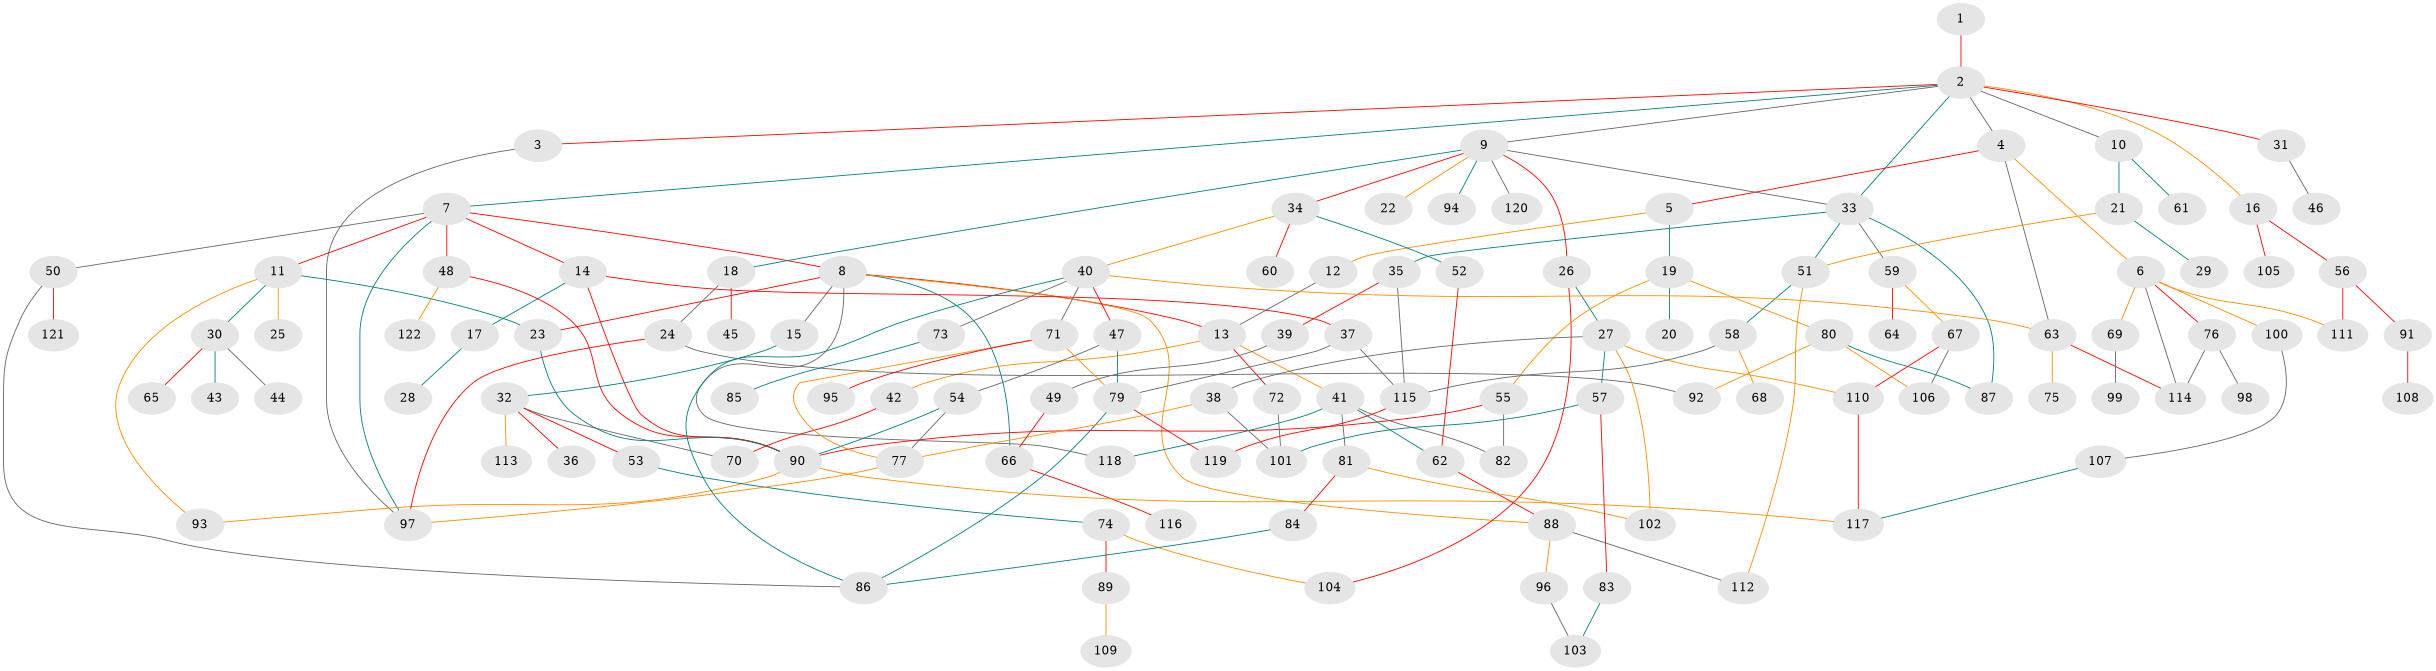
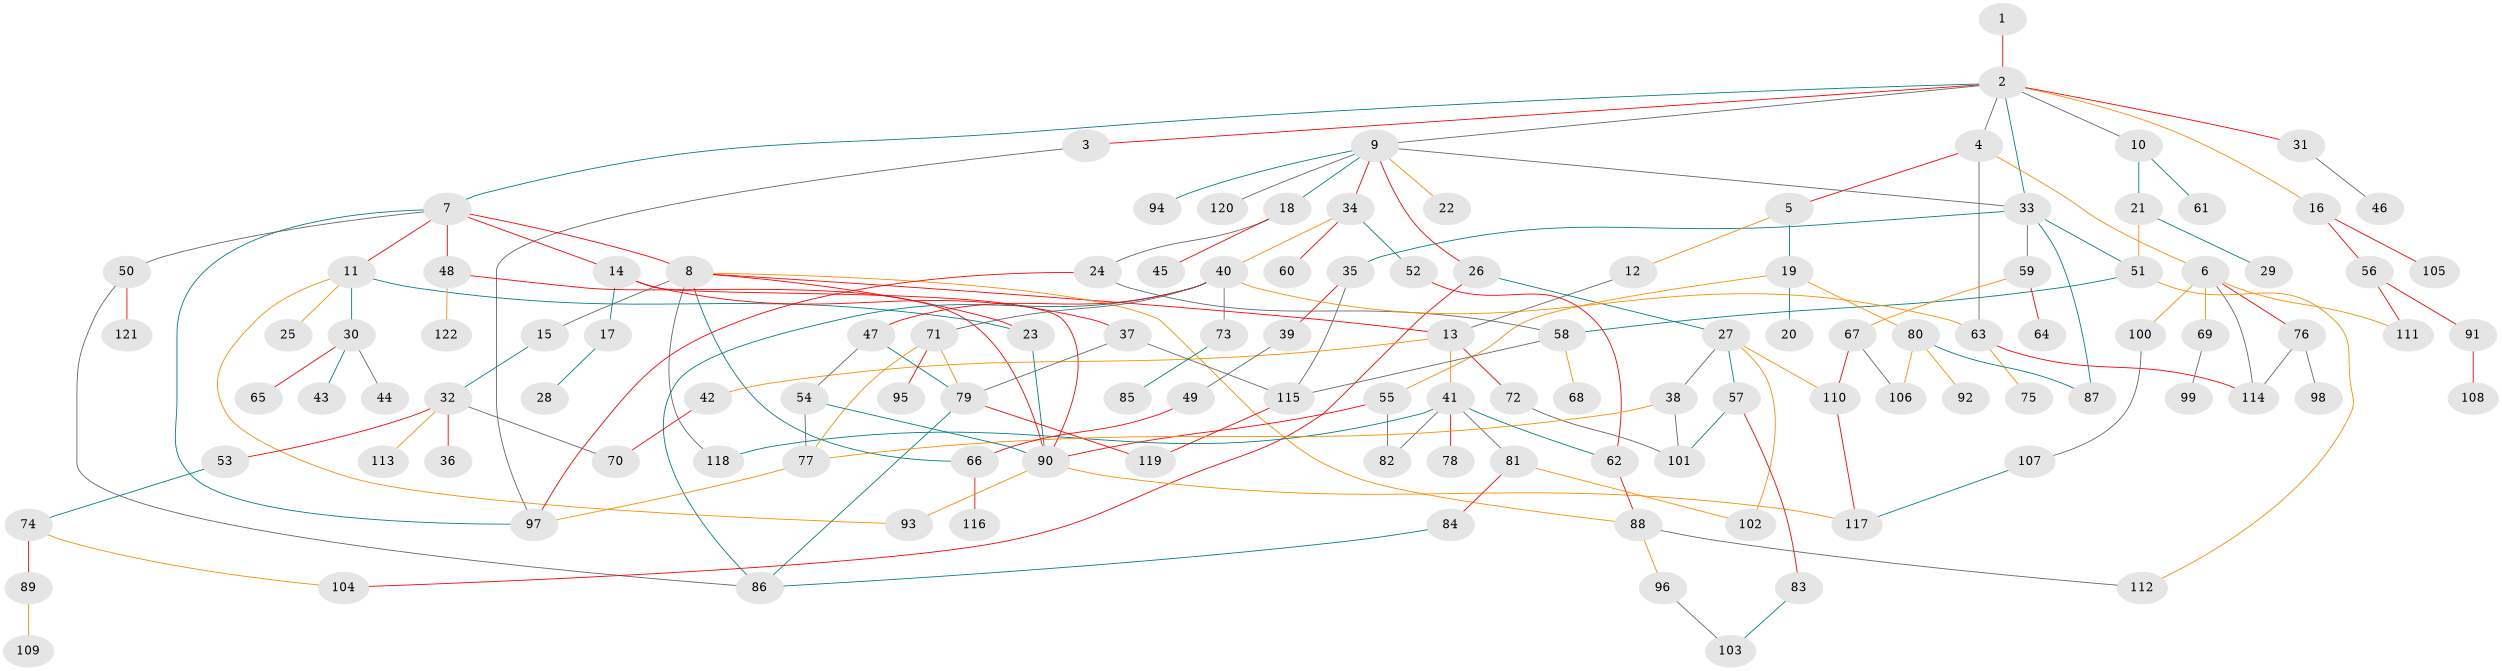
(1180, 375) -> (1327, 311)
none -> (1451, 462)
